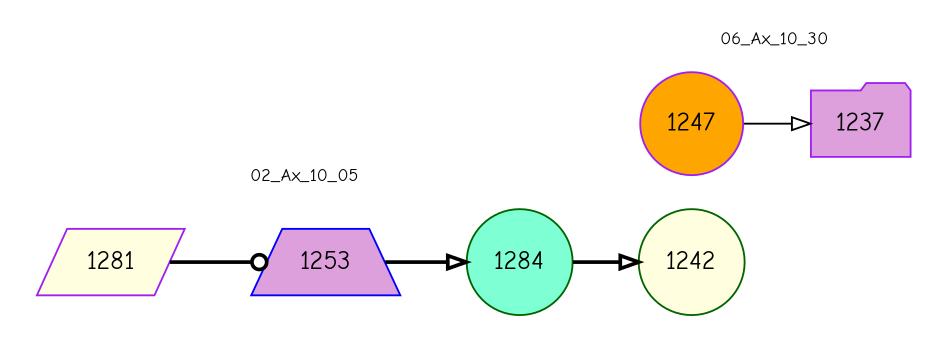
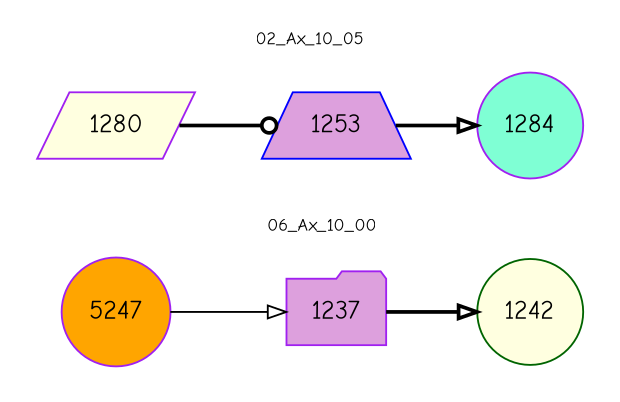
(775, 40) -> (323, 226)
(692, 124) -> (116, 312)
(111, 262) -> (116, 126)
(520, 262) -> (530, 126)
(599, 262) -> (422, 312)
